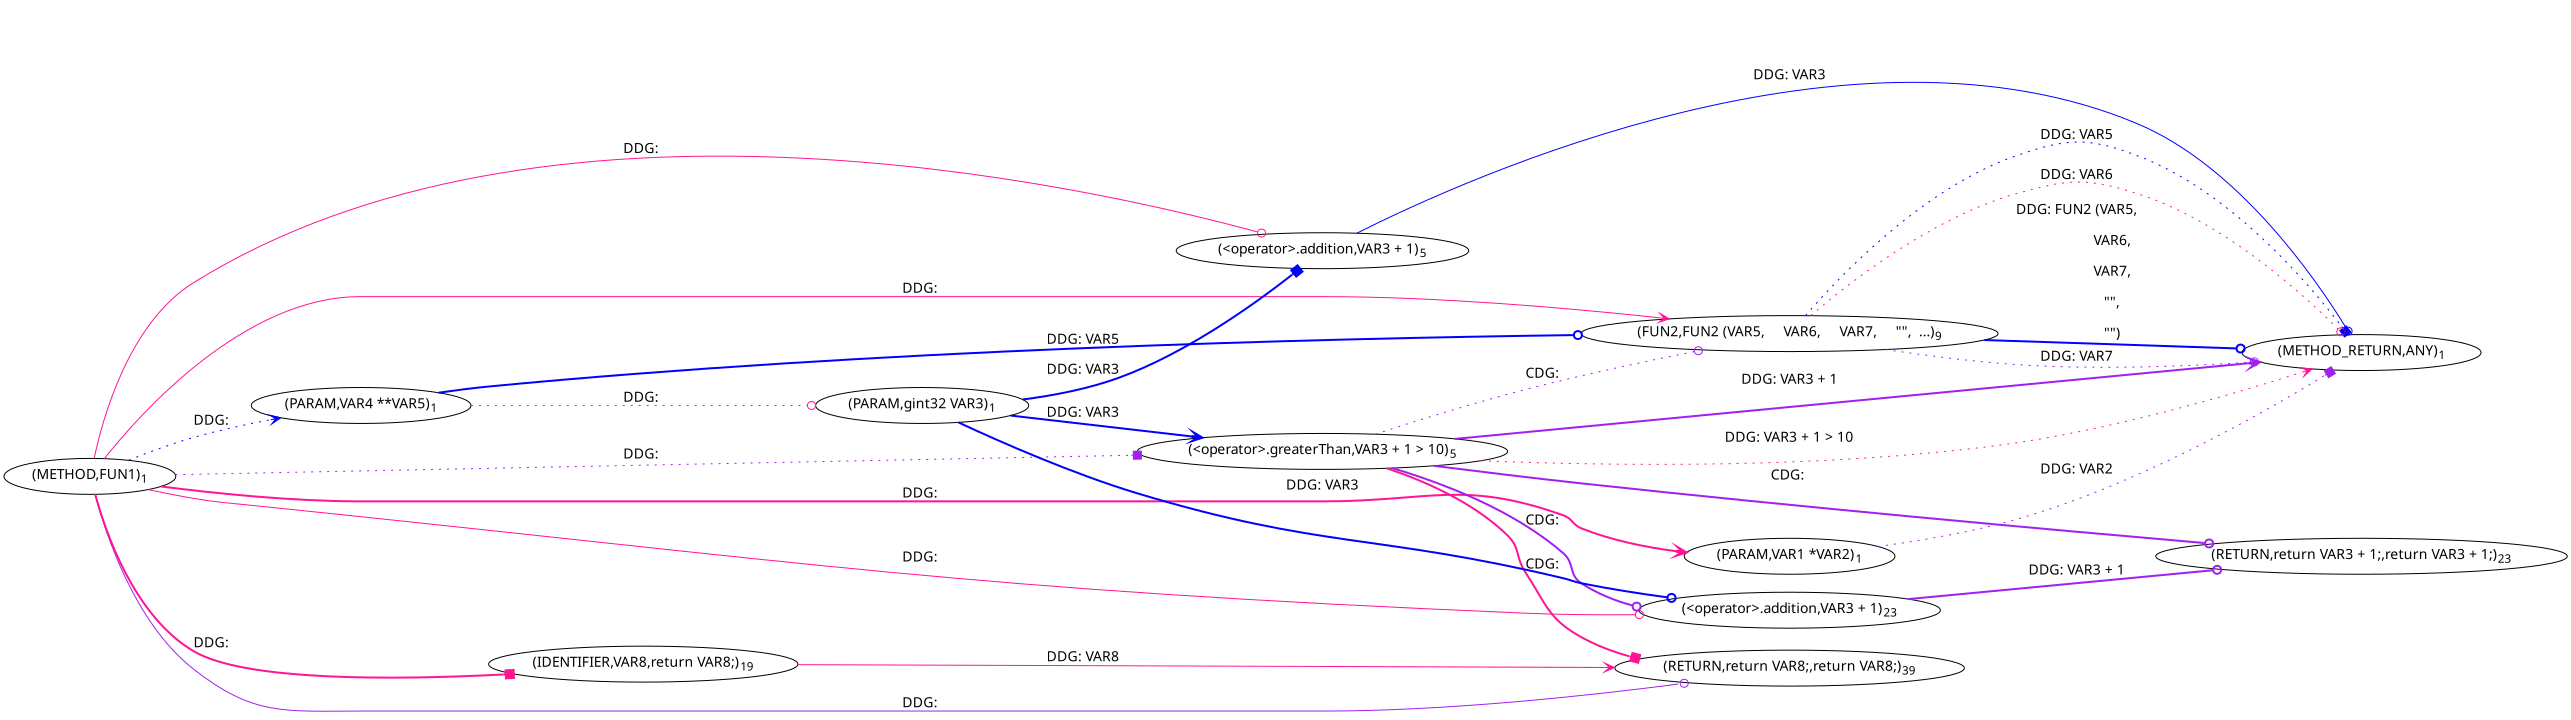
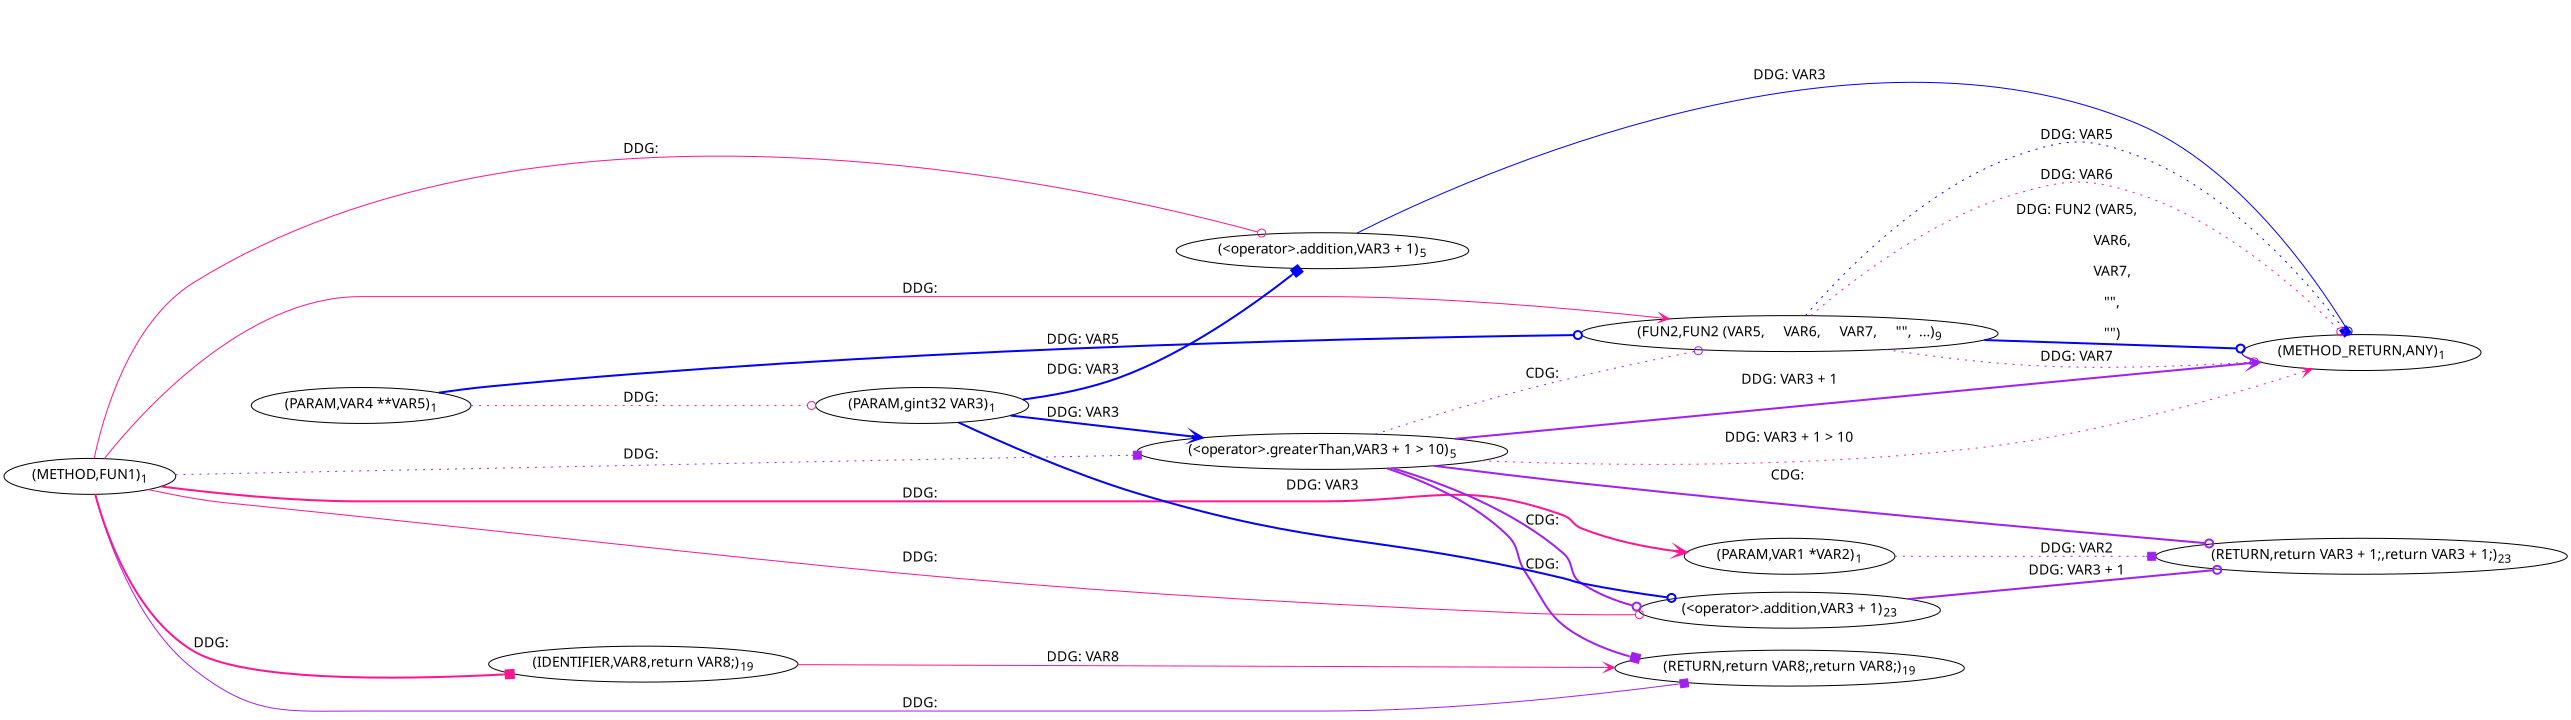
(199, 436) -> none
(2111, 486) -> (2020, 556)
(1518, 553) -> (1518, 553)
(1909, 667) -> (1909, 667)
(830, 711) -> (830, 711)
